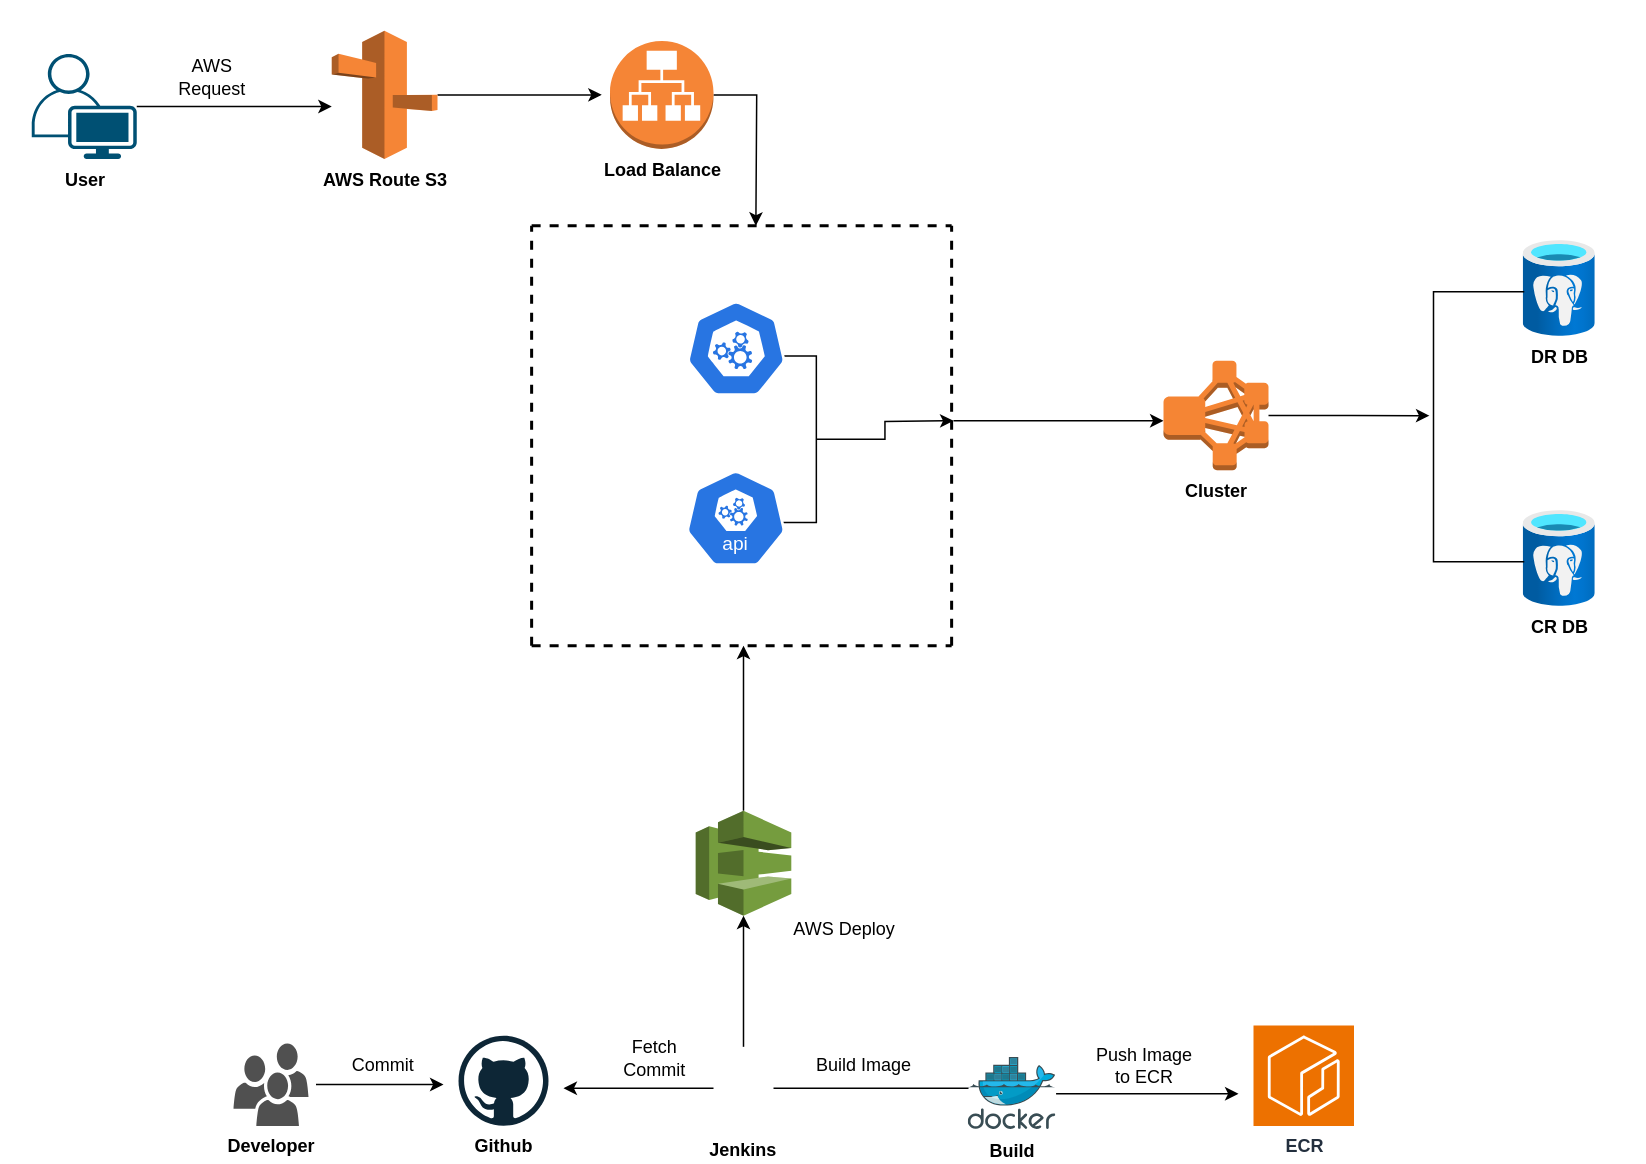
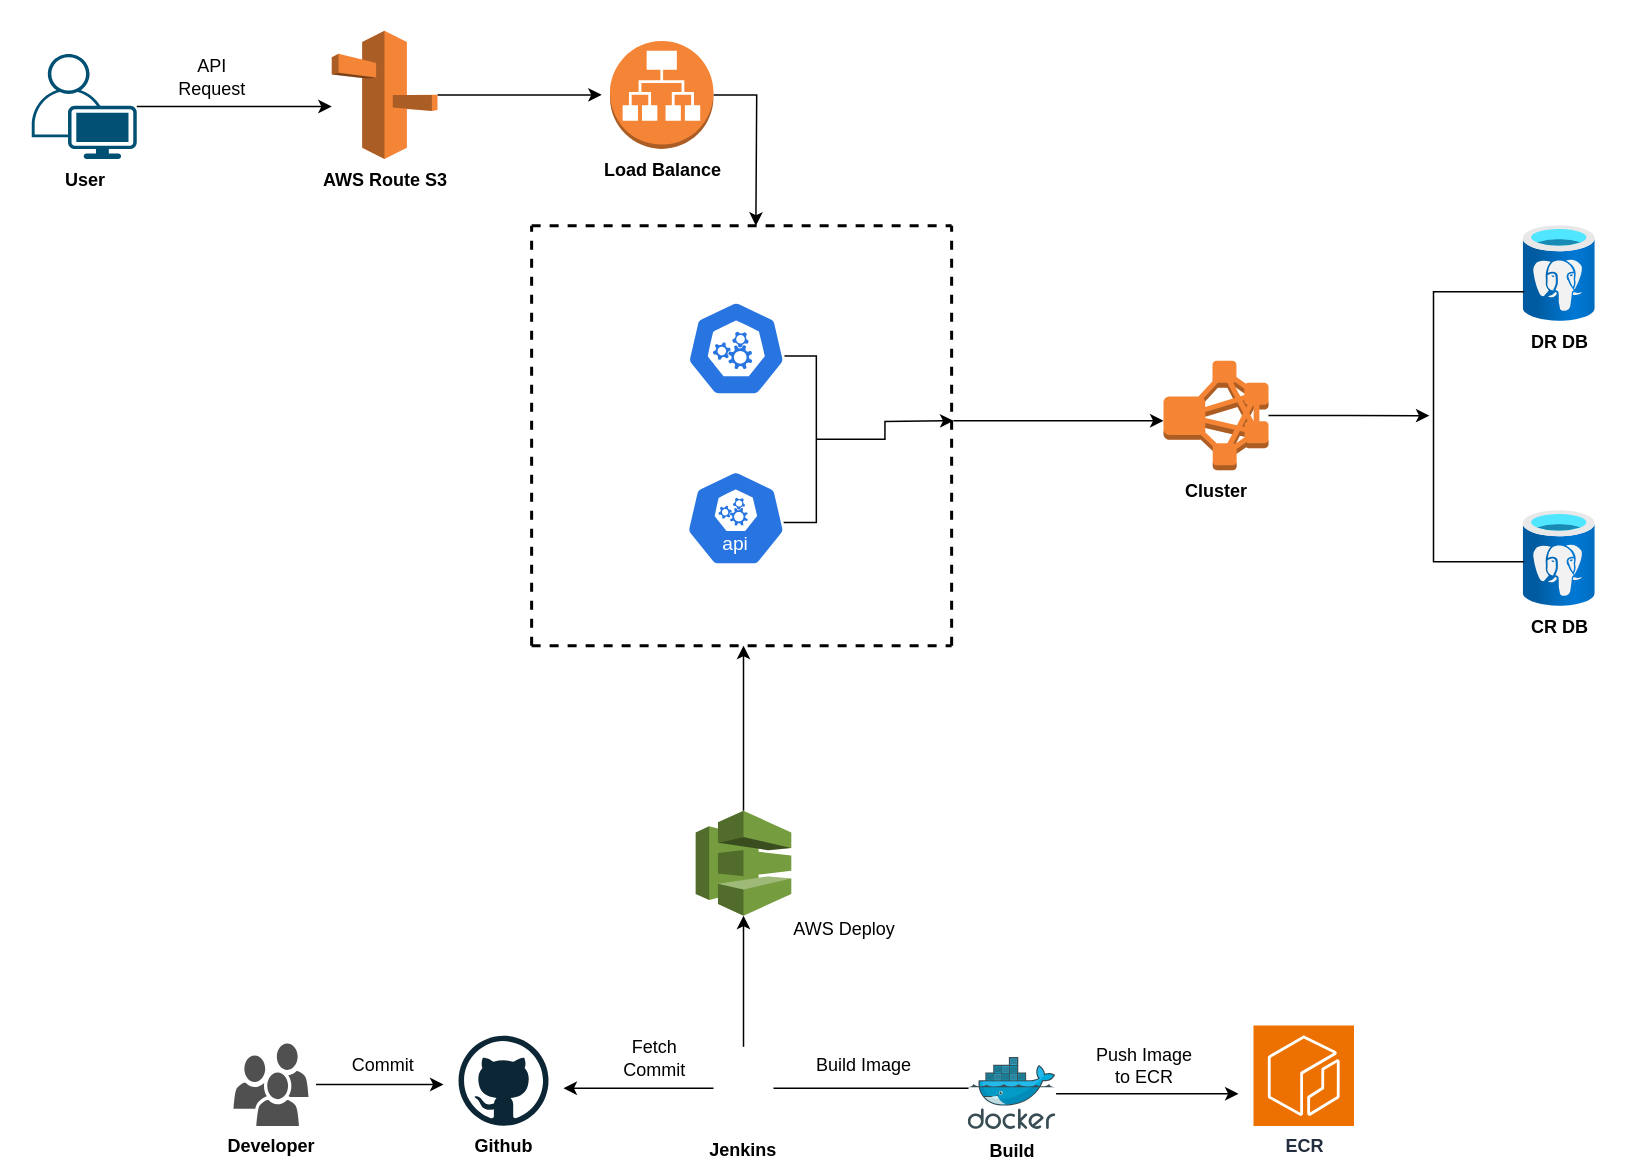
(212, 77) -> (212, 77)
(1559, 289) -> (1559, 274)
